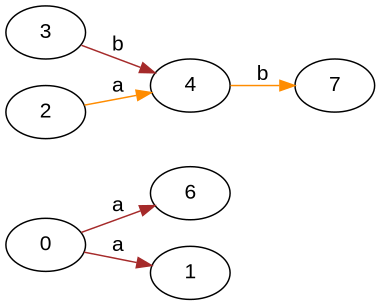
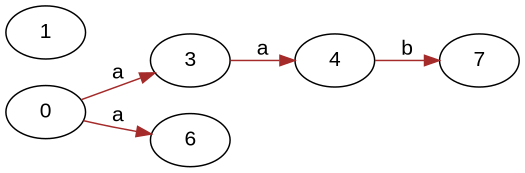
(118, 45) -> (263, 49)
(255, 86) -> (400, 60)
(46, 112) -> none
(110, 257) -> (111, 89)
